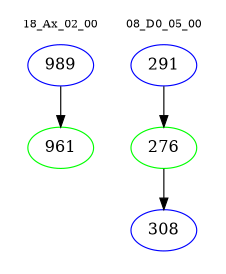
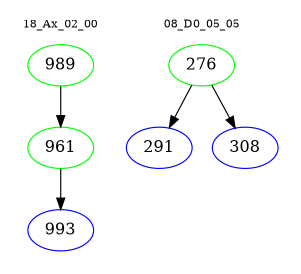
(164, 25) -> (202, 25)
(61, 65) -> (61, 65)
(164, 101) -> (183, 101)
none -> (61, 230)
